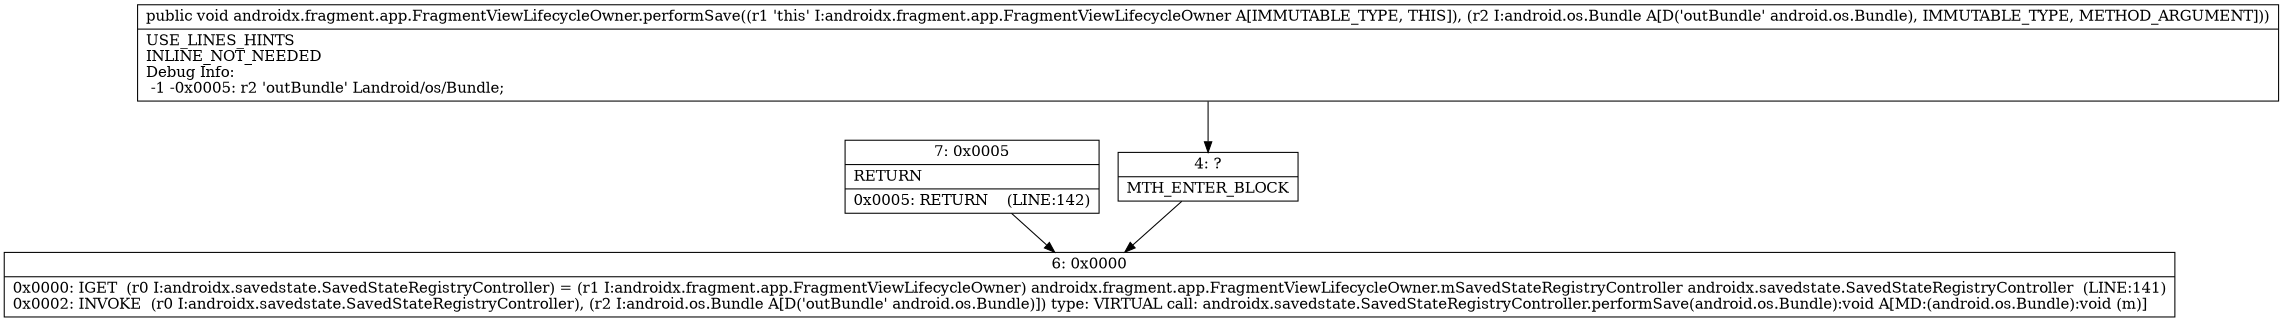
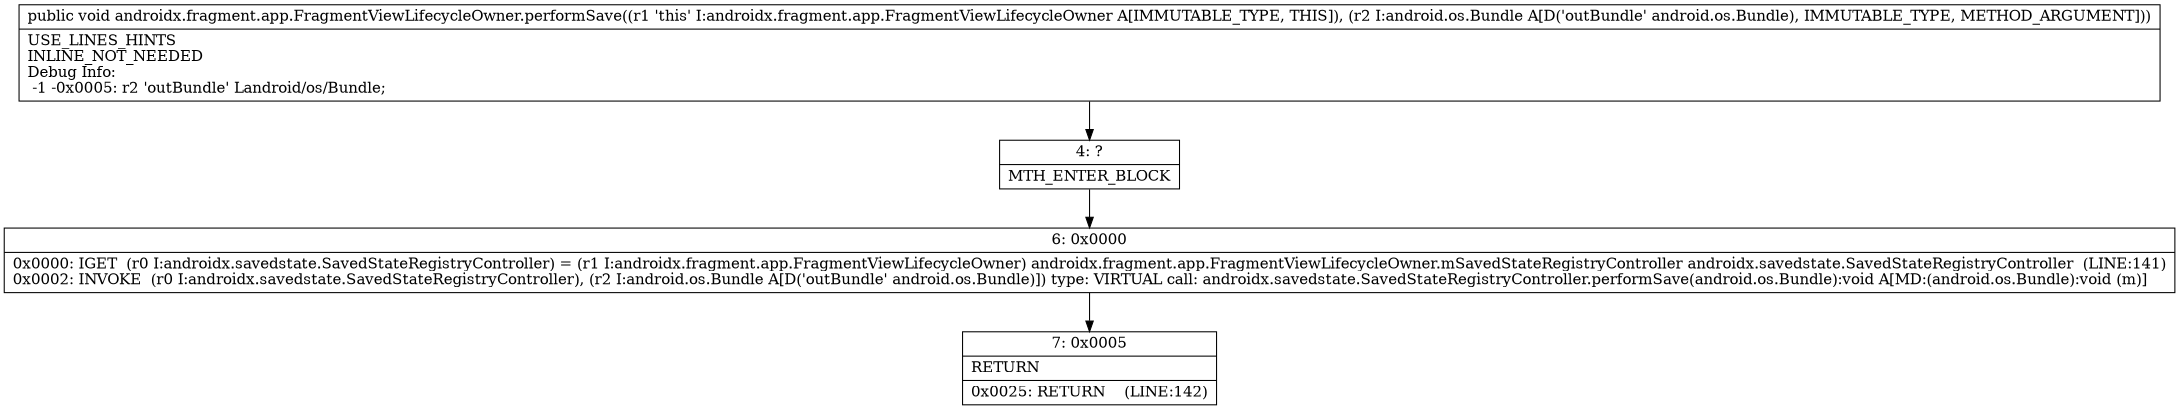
(972, 201) -> (1090, 392)
(1029, 229) -> (1090, 307)
